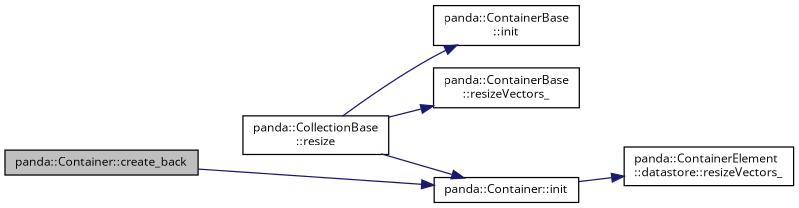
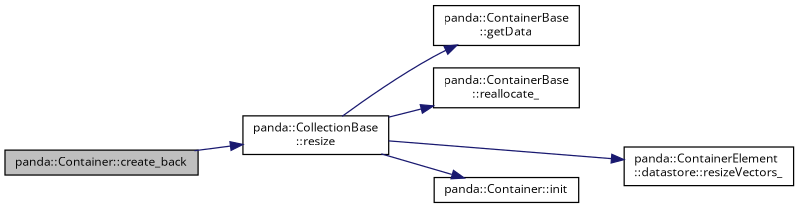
(506, 26) -> (506, 26)
(506, 88) -> (506, 88)
(310, 177) -> (212, 148)
(595, 180) -> (500, 150)
